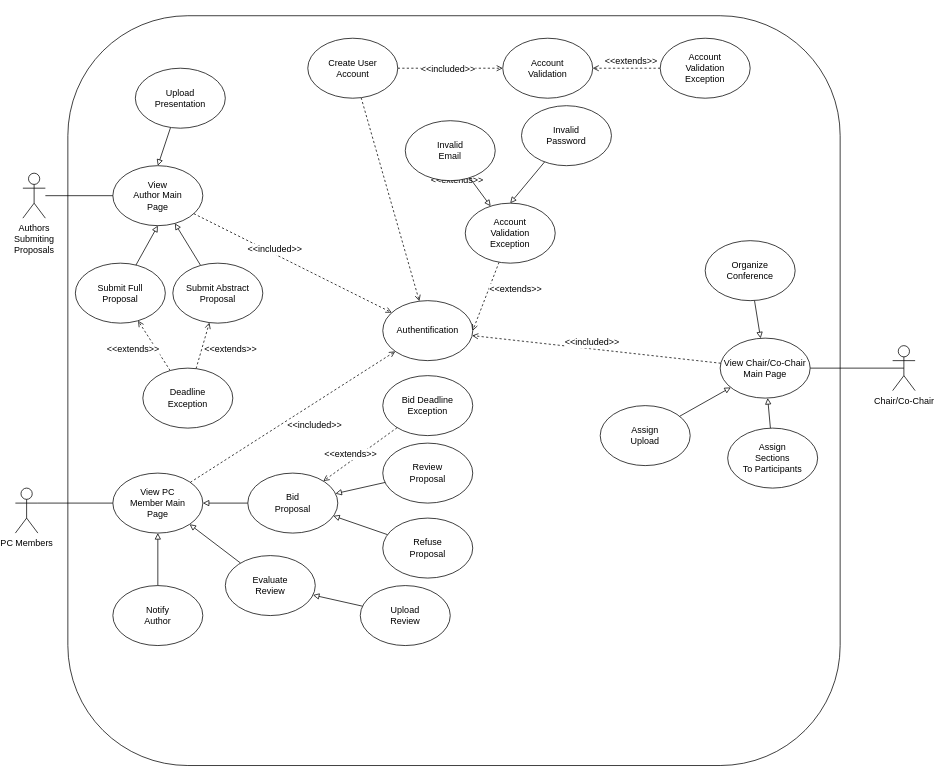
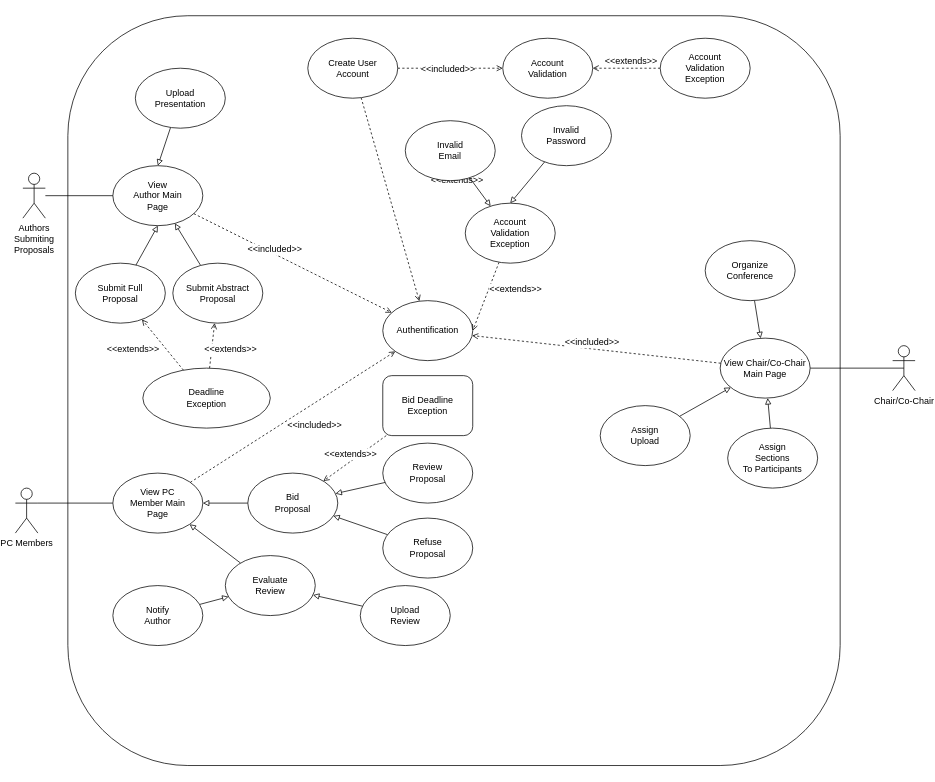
(188, 398) -> (207, 398)
(428, 405) -> (428, 405)
(158, 562) -> (211, 601)
